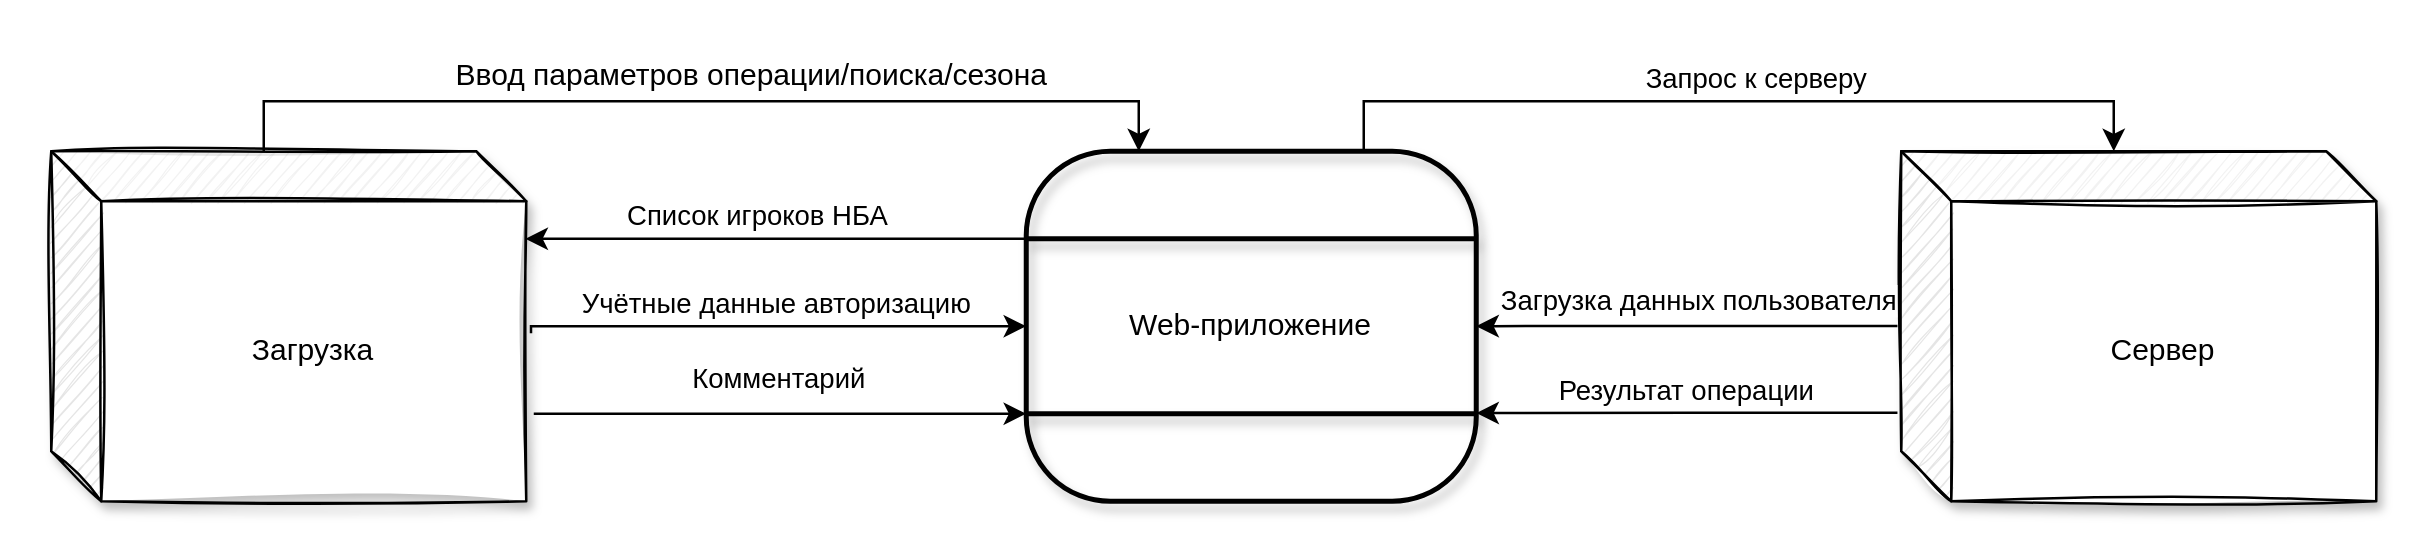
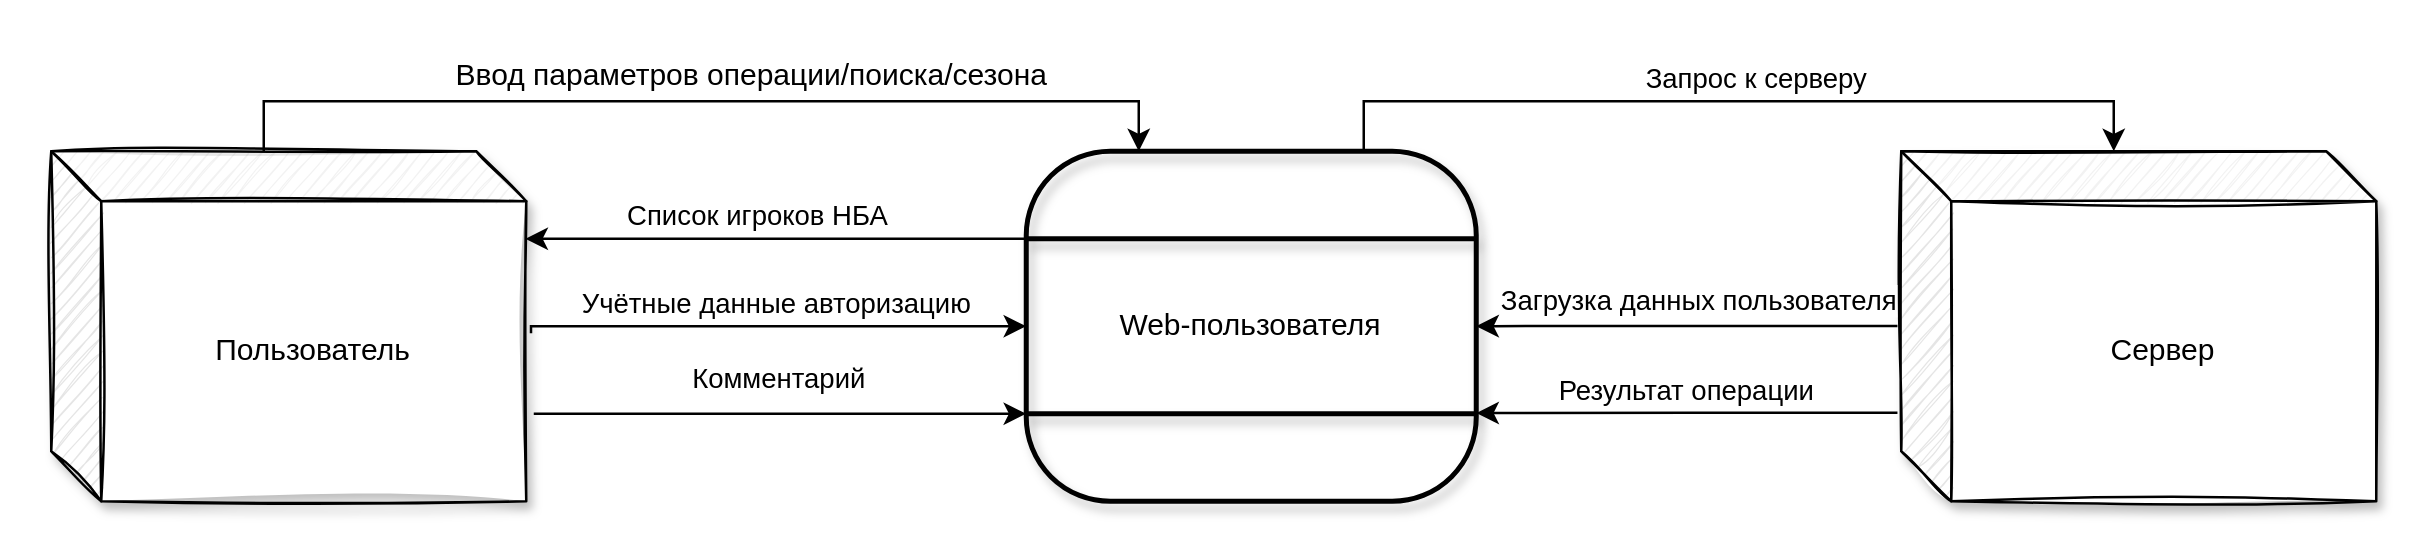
(1251, 326) -> (1251, 326)
(314, 351) -> (314, 351)
